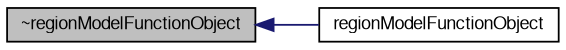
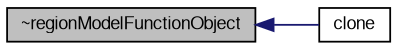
(439, 25) -> (355, 25)
